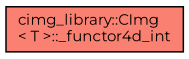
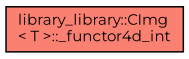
(95, 29) -> (95, 29)
